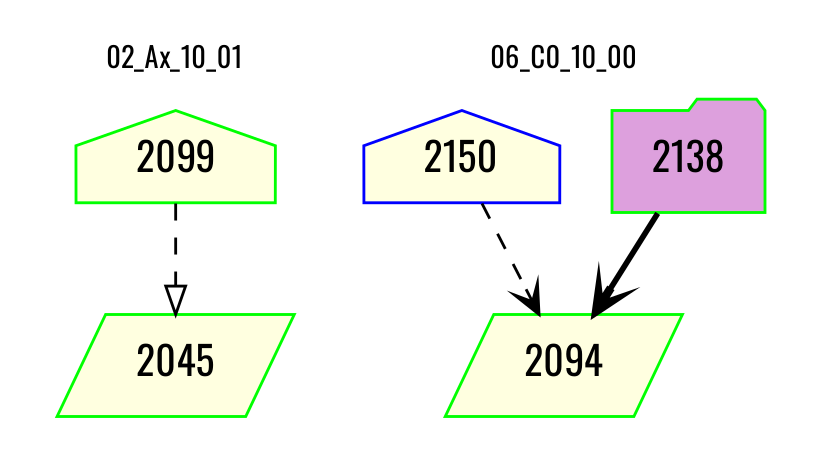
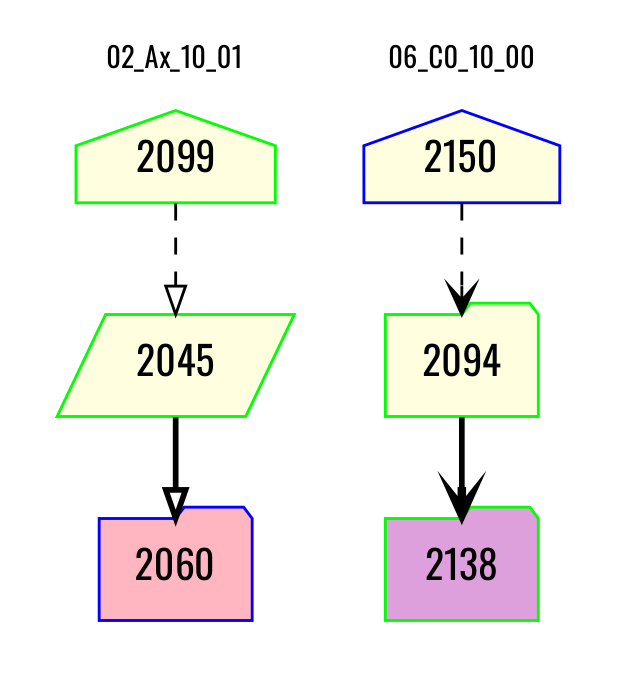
(634, 252) -> (462, 454)
(564, 366) -> (462, 366)
none -> (176, 570)
